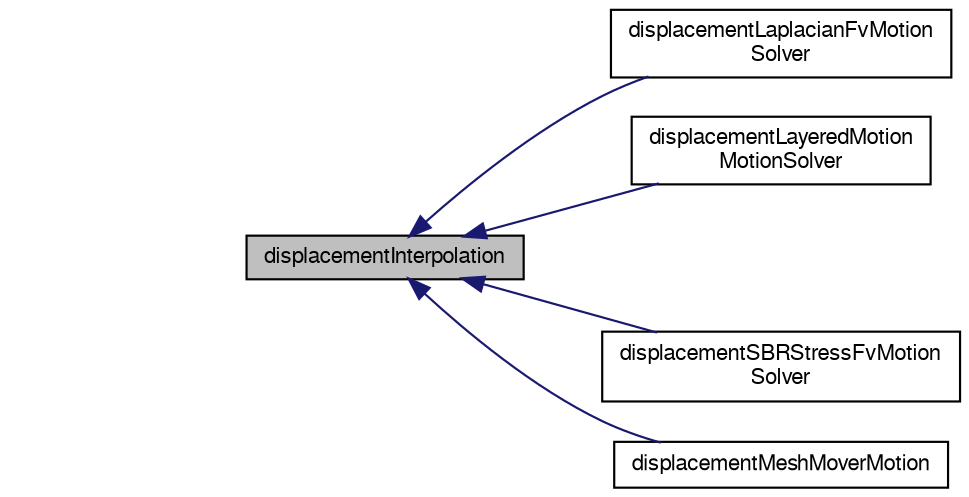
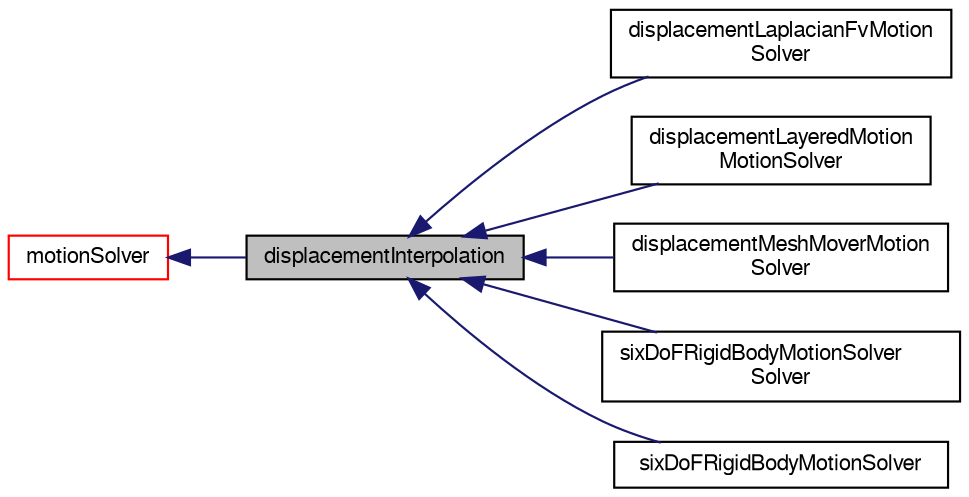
none -> (88, 257)
none -> (781, 257)
(781, 367) -> (781, 367)
(781, 465) -> (781, 465)
